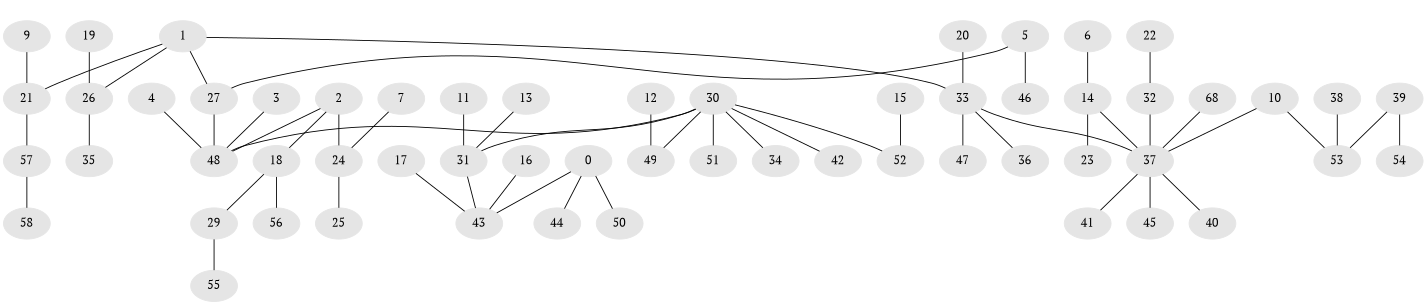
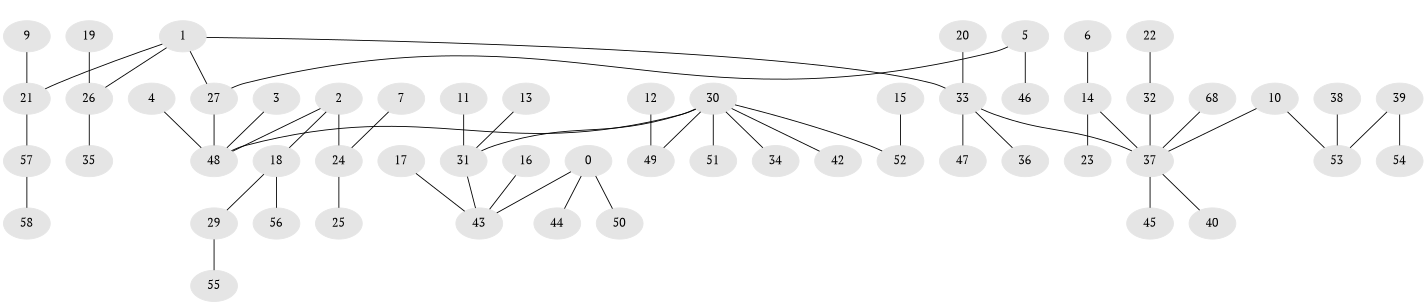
(1088, 223) -> none
